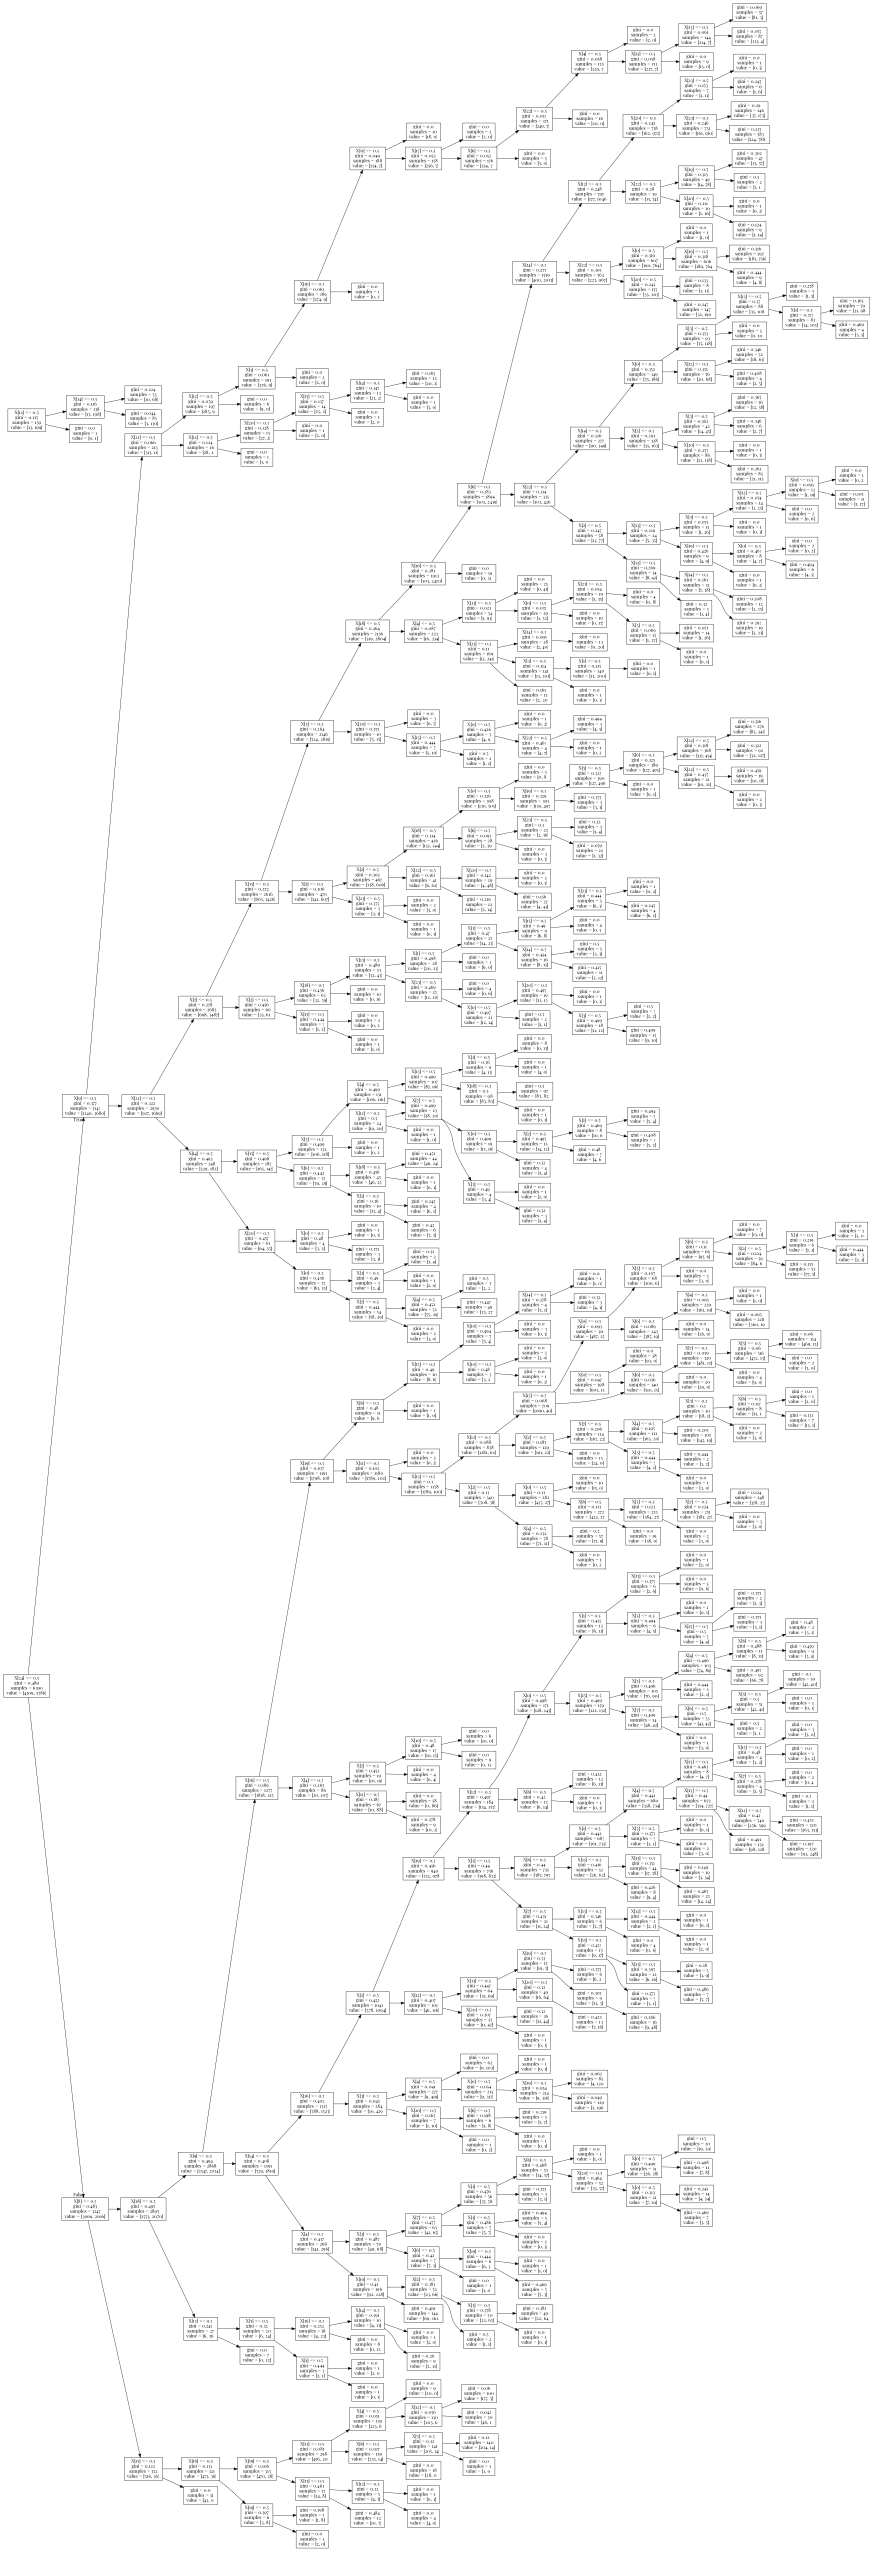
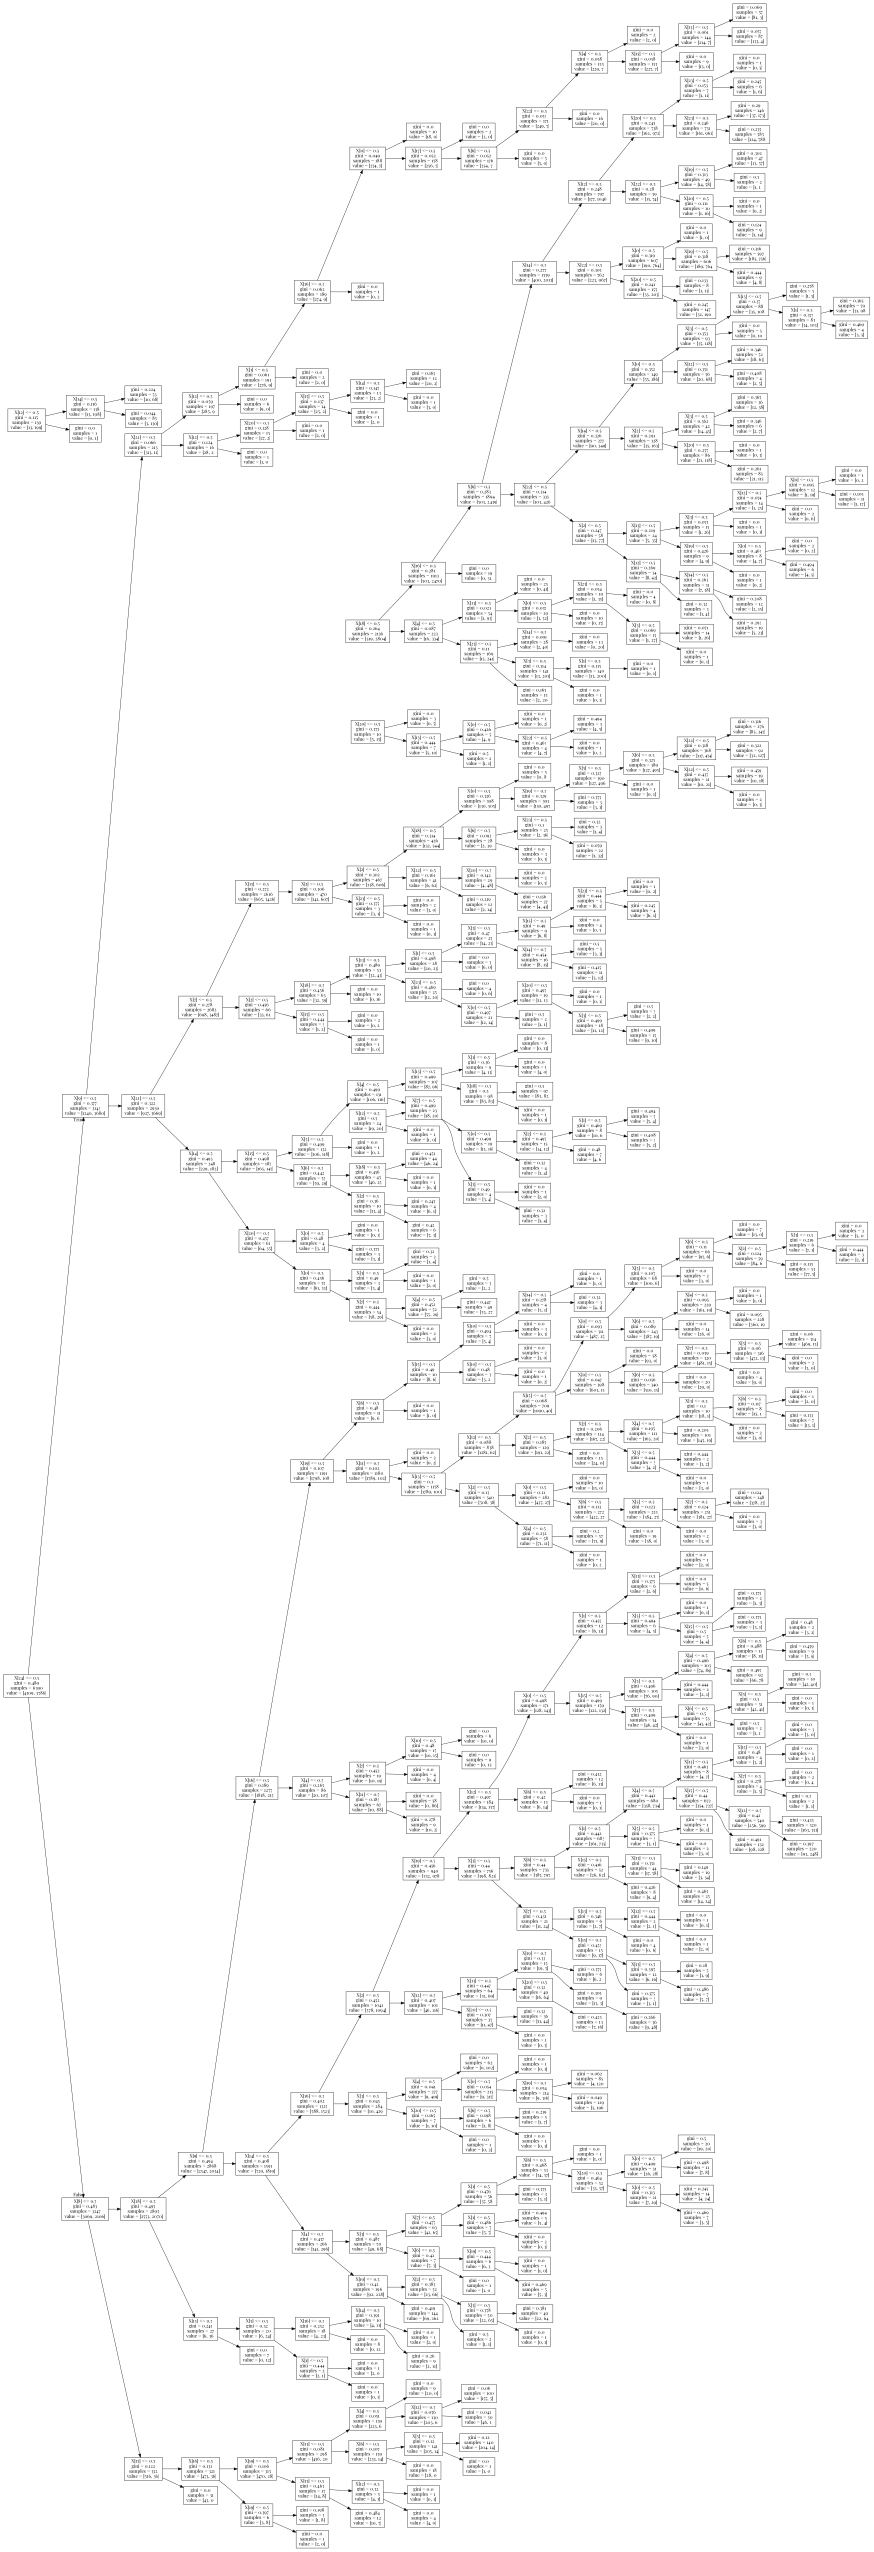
(312, 732) -> none
(589, 1401) -> (561, 1393)
